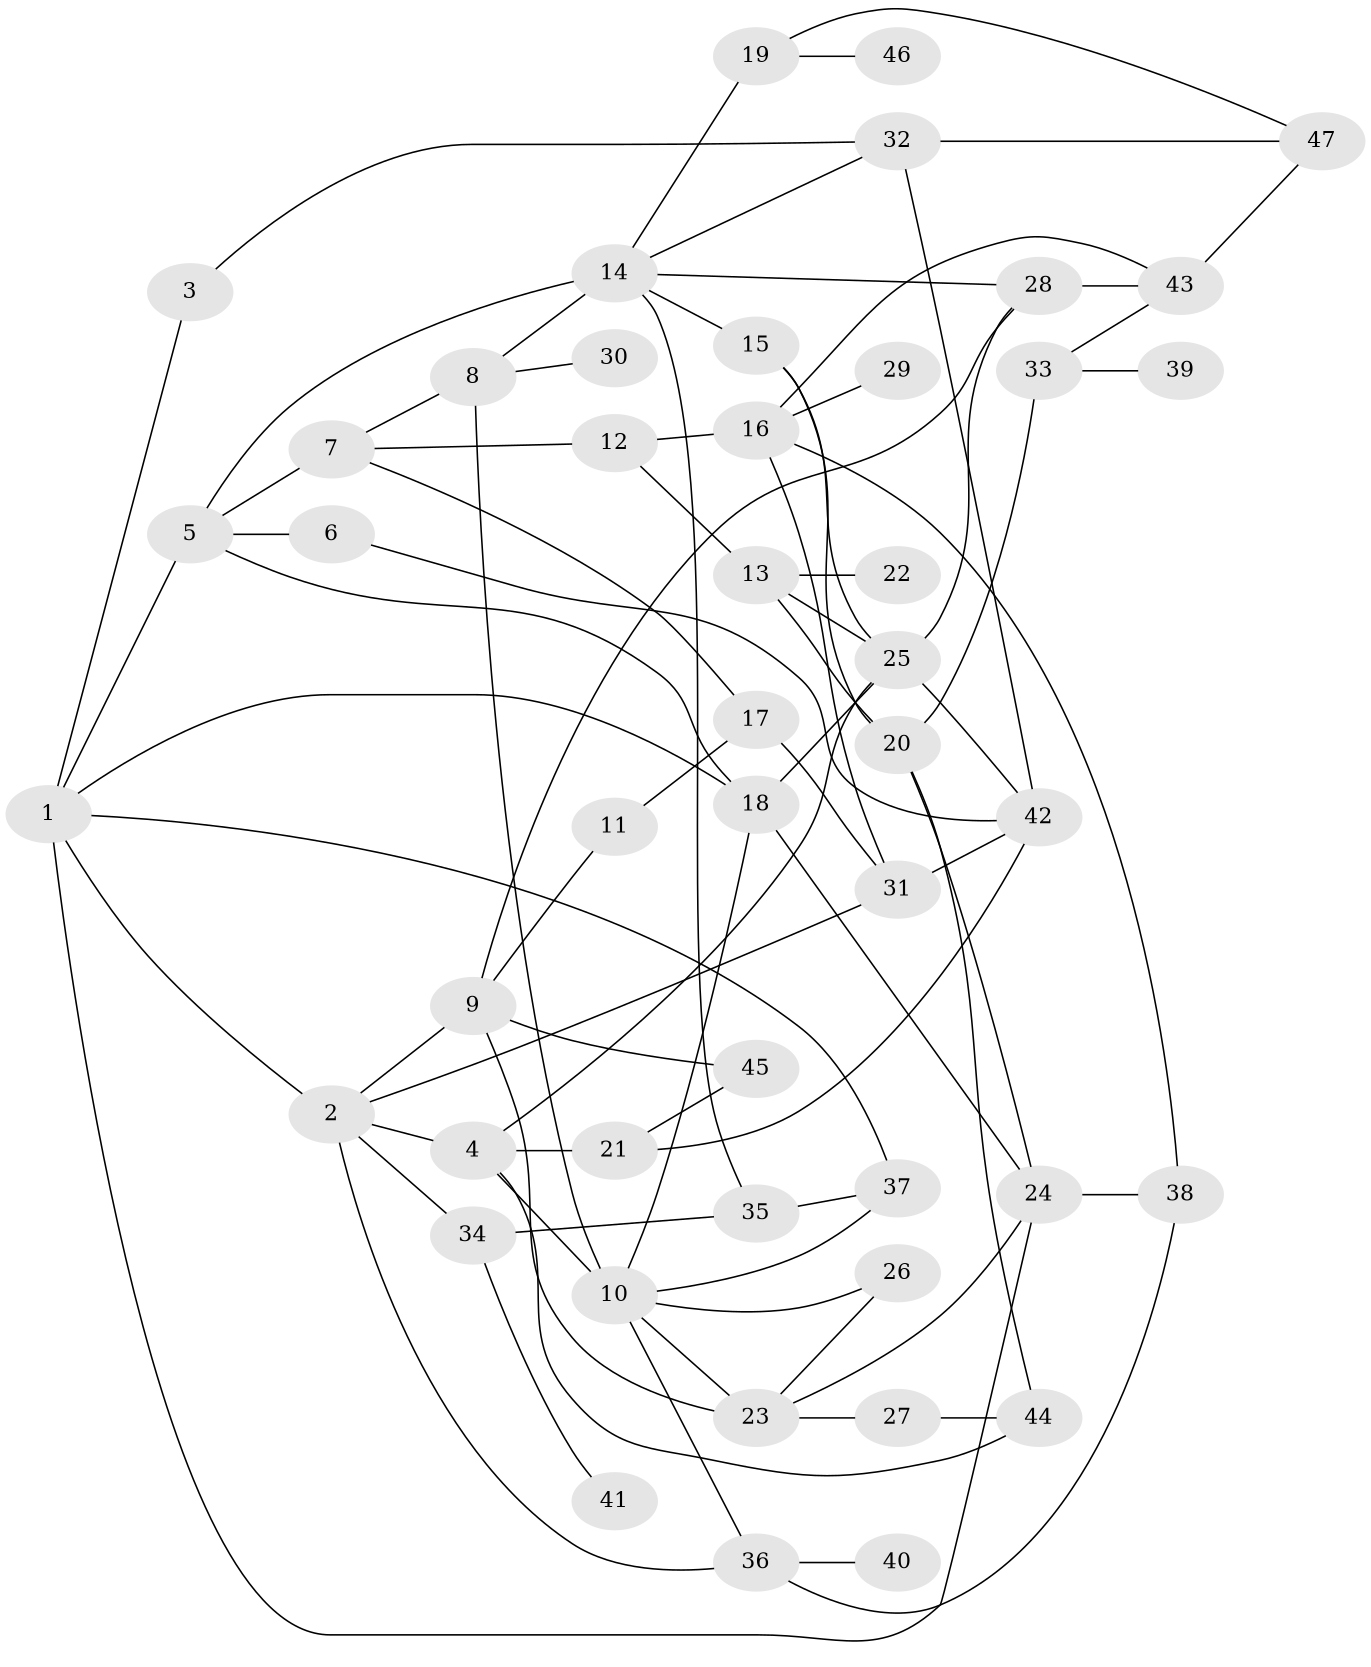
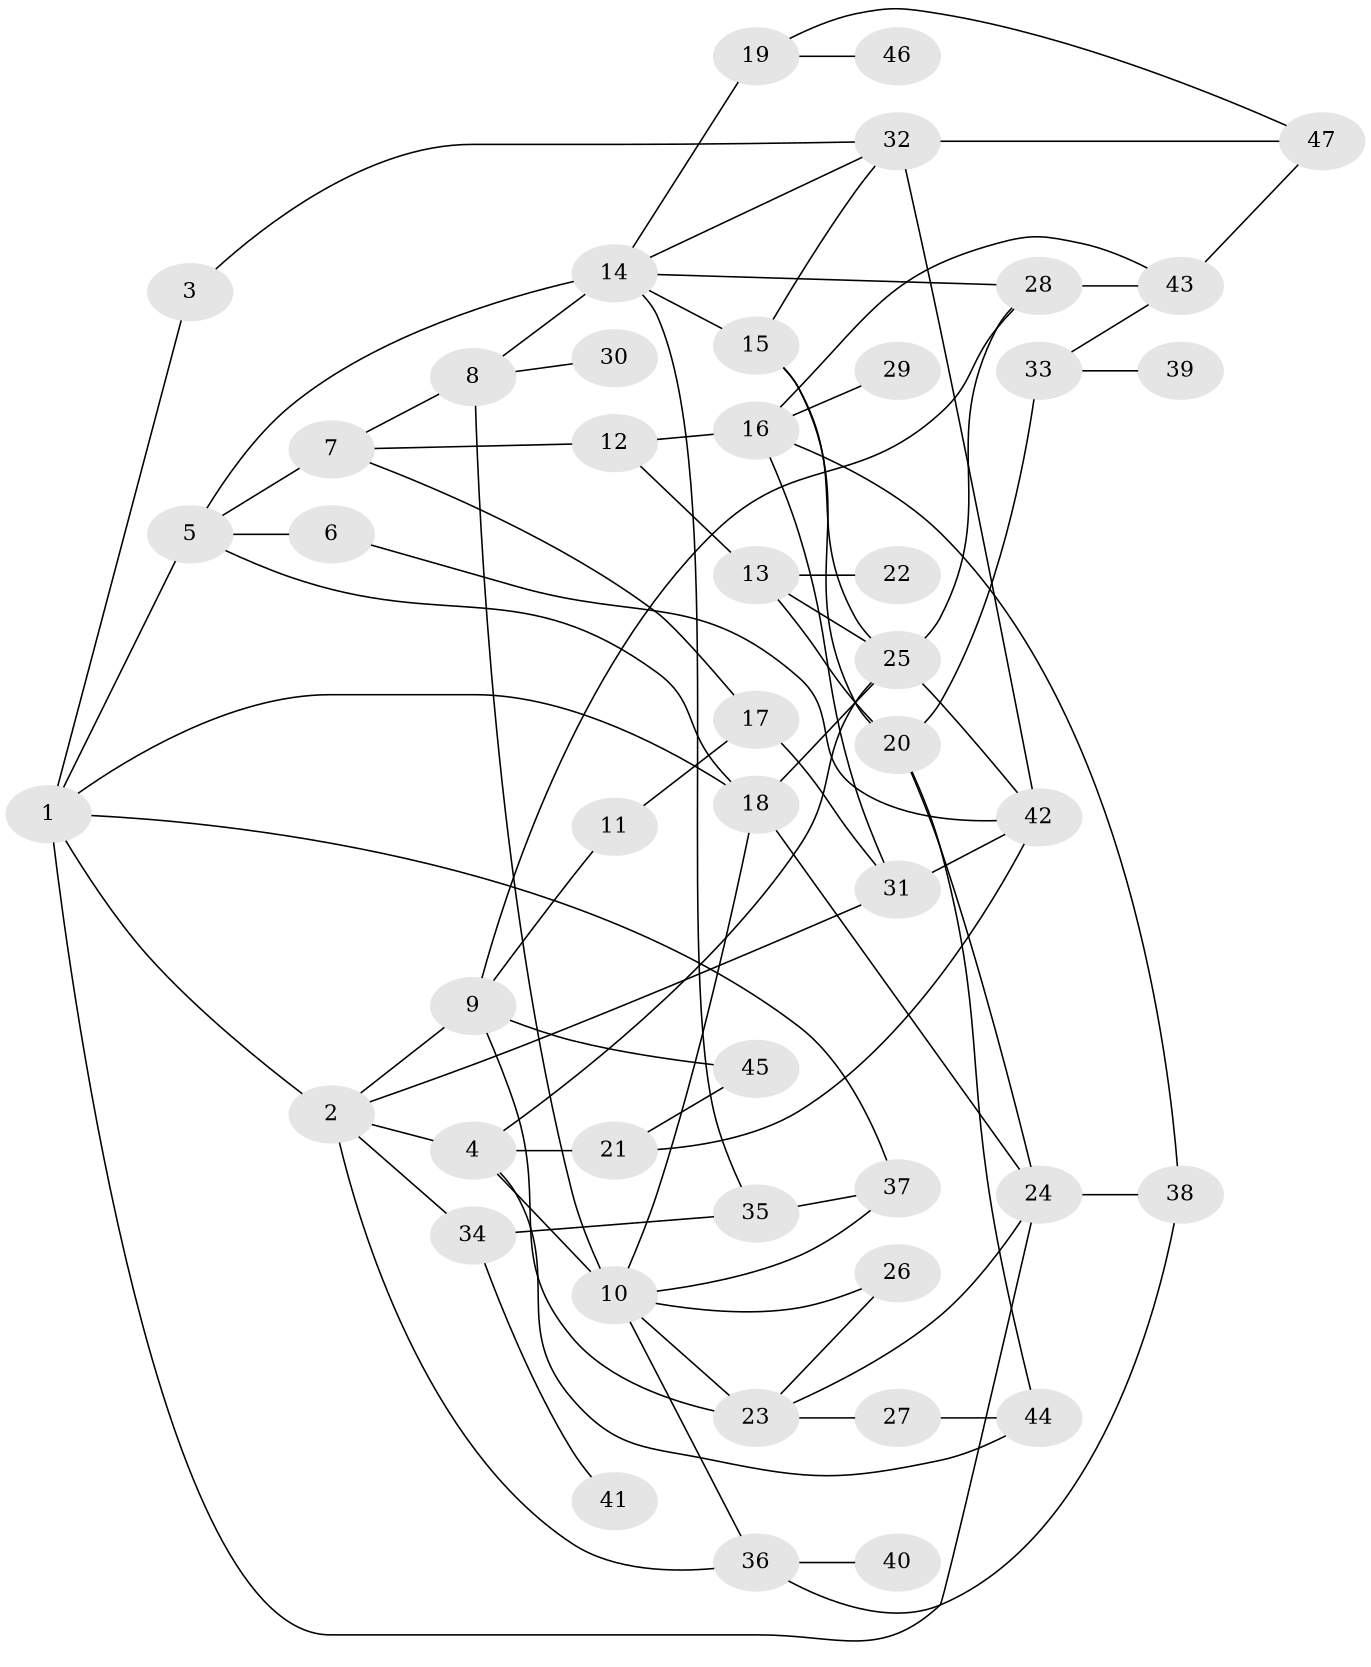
none -> (822, 241)
